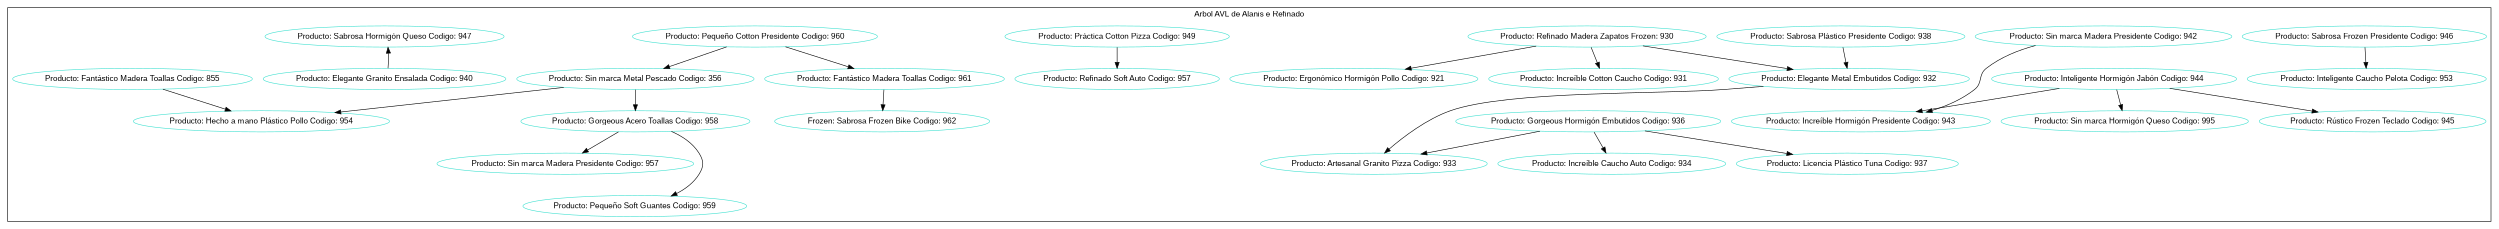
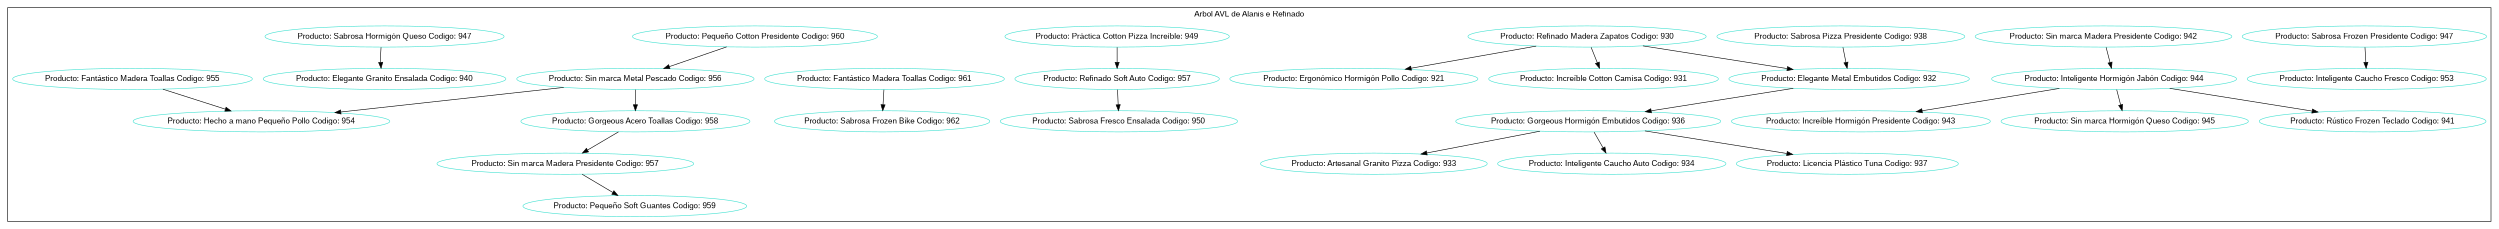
(1117, 37) -> (1117, 37)
(1587, 37) -> (1587, 37)
(1841, 37) -> (1841, 37)
(2364, 37) -> (2364, 37)
(817, 57) -> none
(388, 61) -> (381, 55)
(1981, 76) -> (2108, 55)
(132, 79) -> (132, 79)
(635, 79) -> (635, 79)
(1604, 79) -> (1604, 79)
(2367, 79) -> (2367, 79)
(1570, 95) -> (1722, 100)
(261, 121) -> (261, 121)
(882, 121) -> (882, 121)
none -> (1119, 121)
(2125, 121) -> (2125, 121)
(2373, 121) -> (2373, 121)
(702, 161) -> (597, 183)
(1612, 164) -> (1612, 164)
